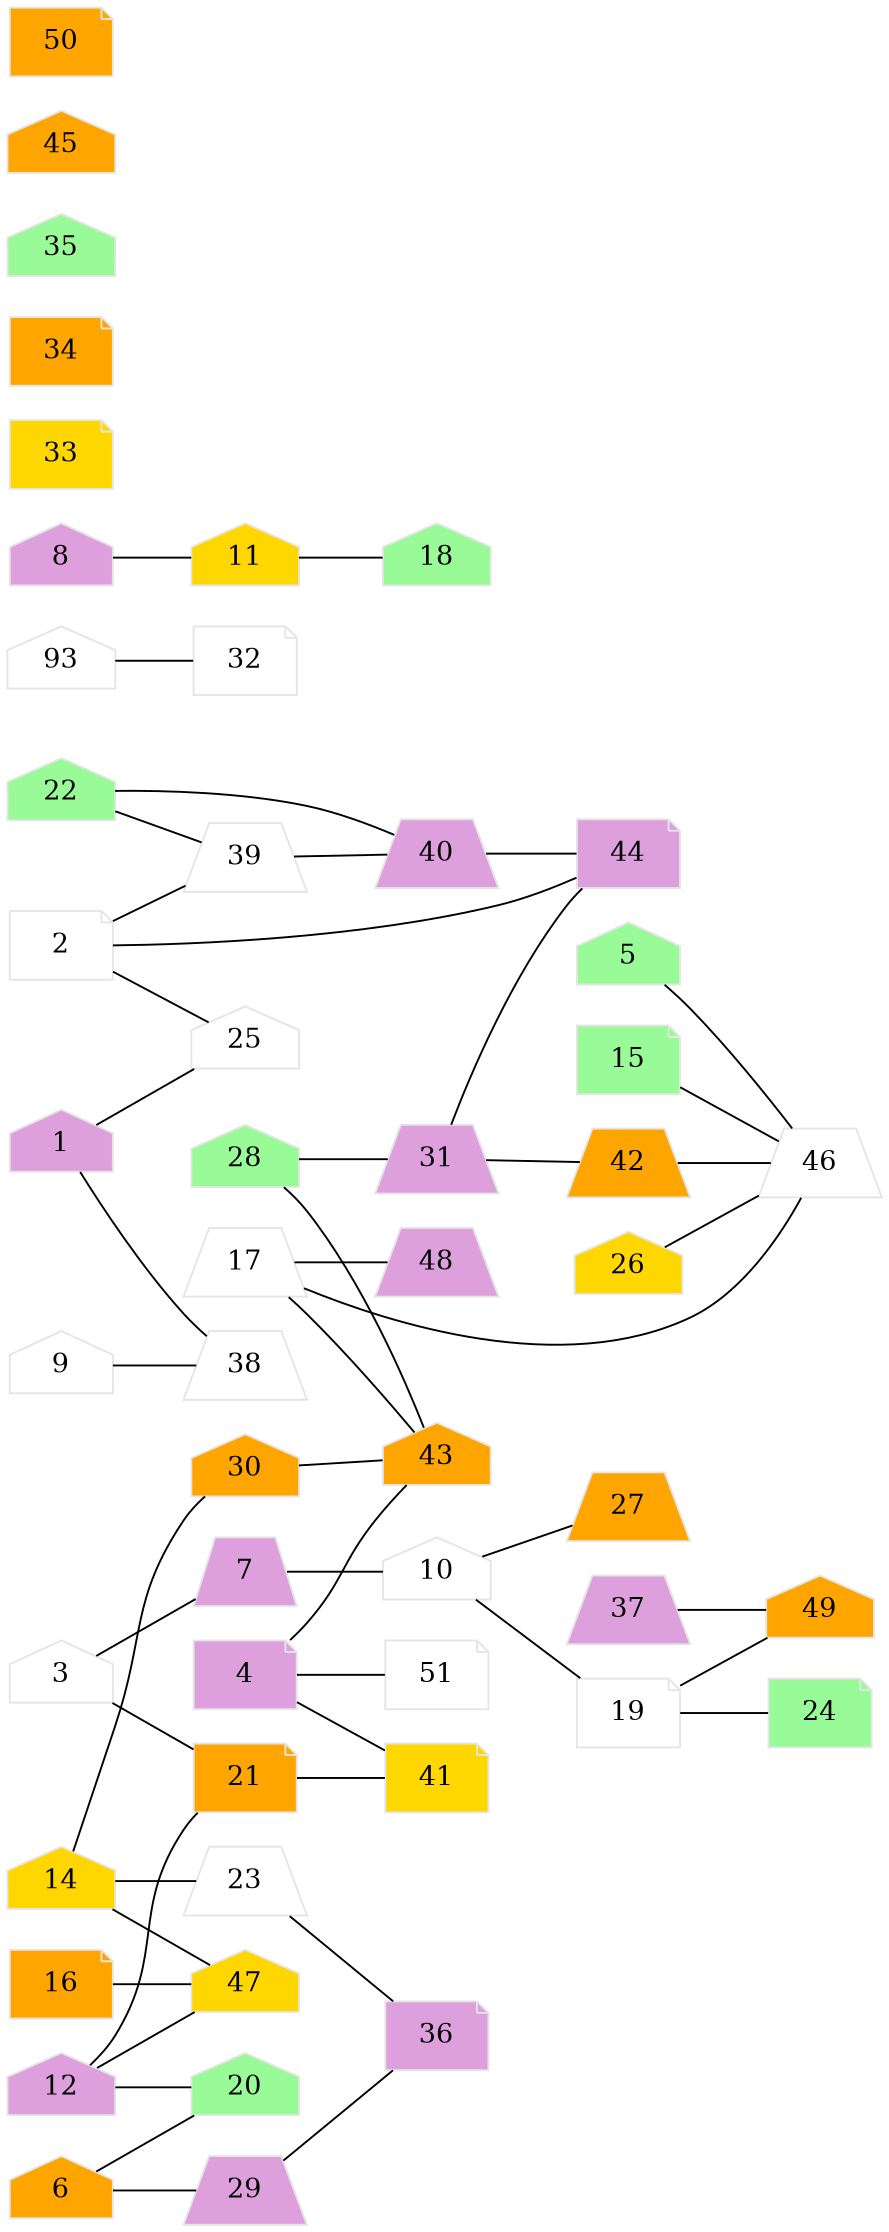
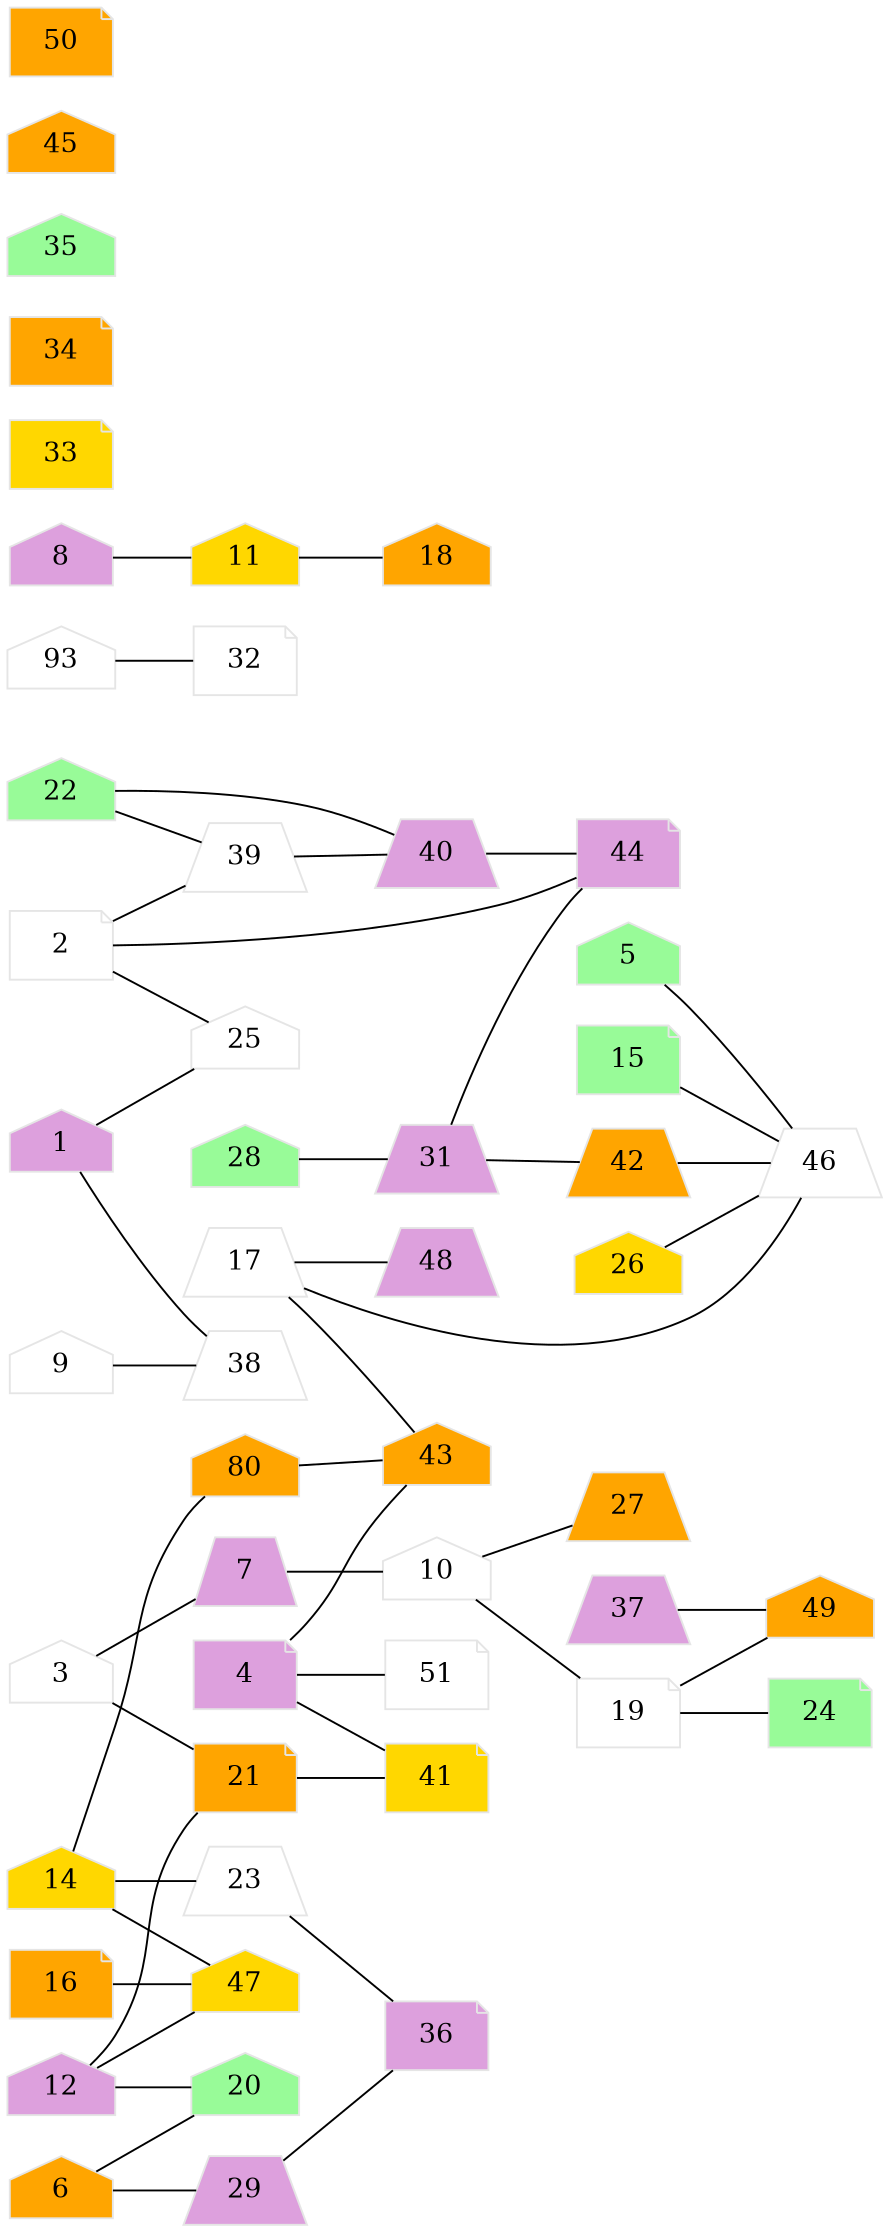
(437, 558) -> (437, 558)
(361, 1295) -> none
(245, 1469) -> (245, 1469)
